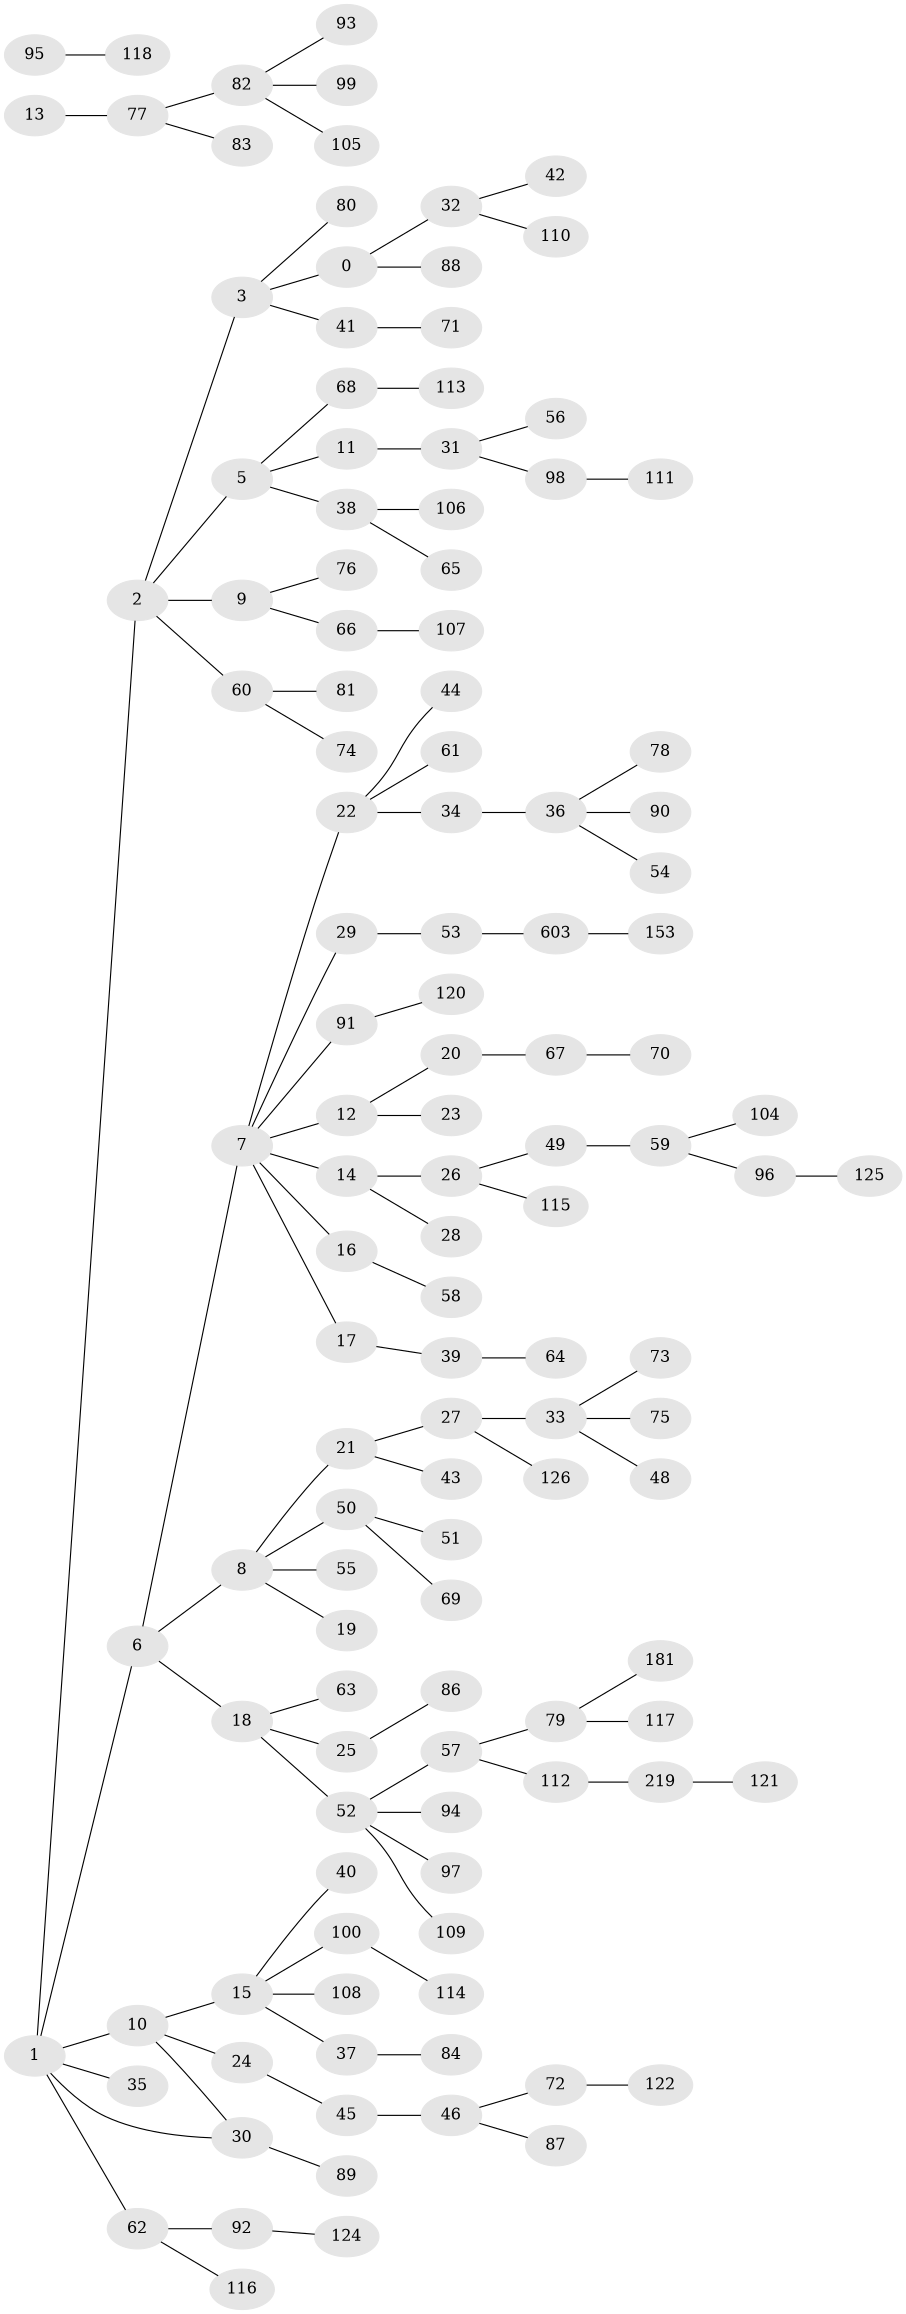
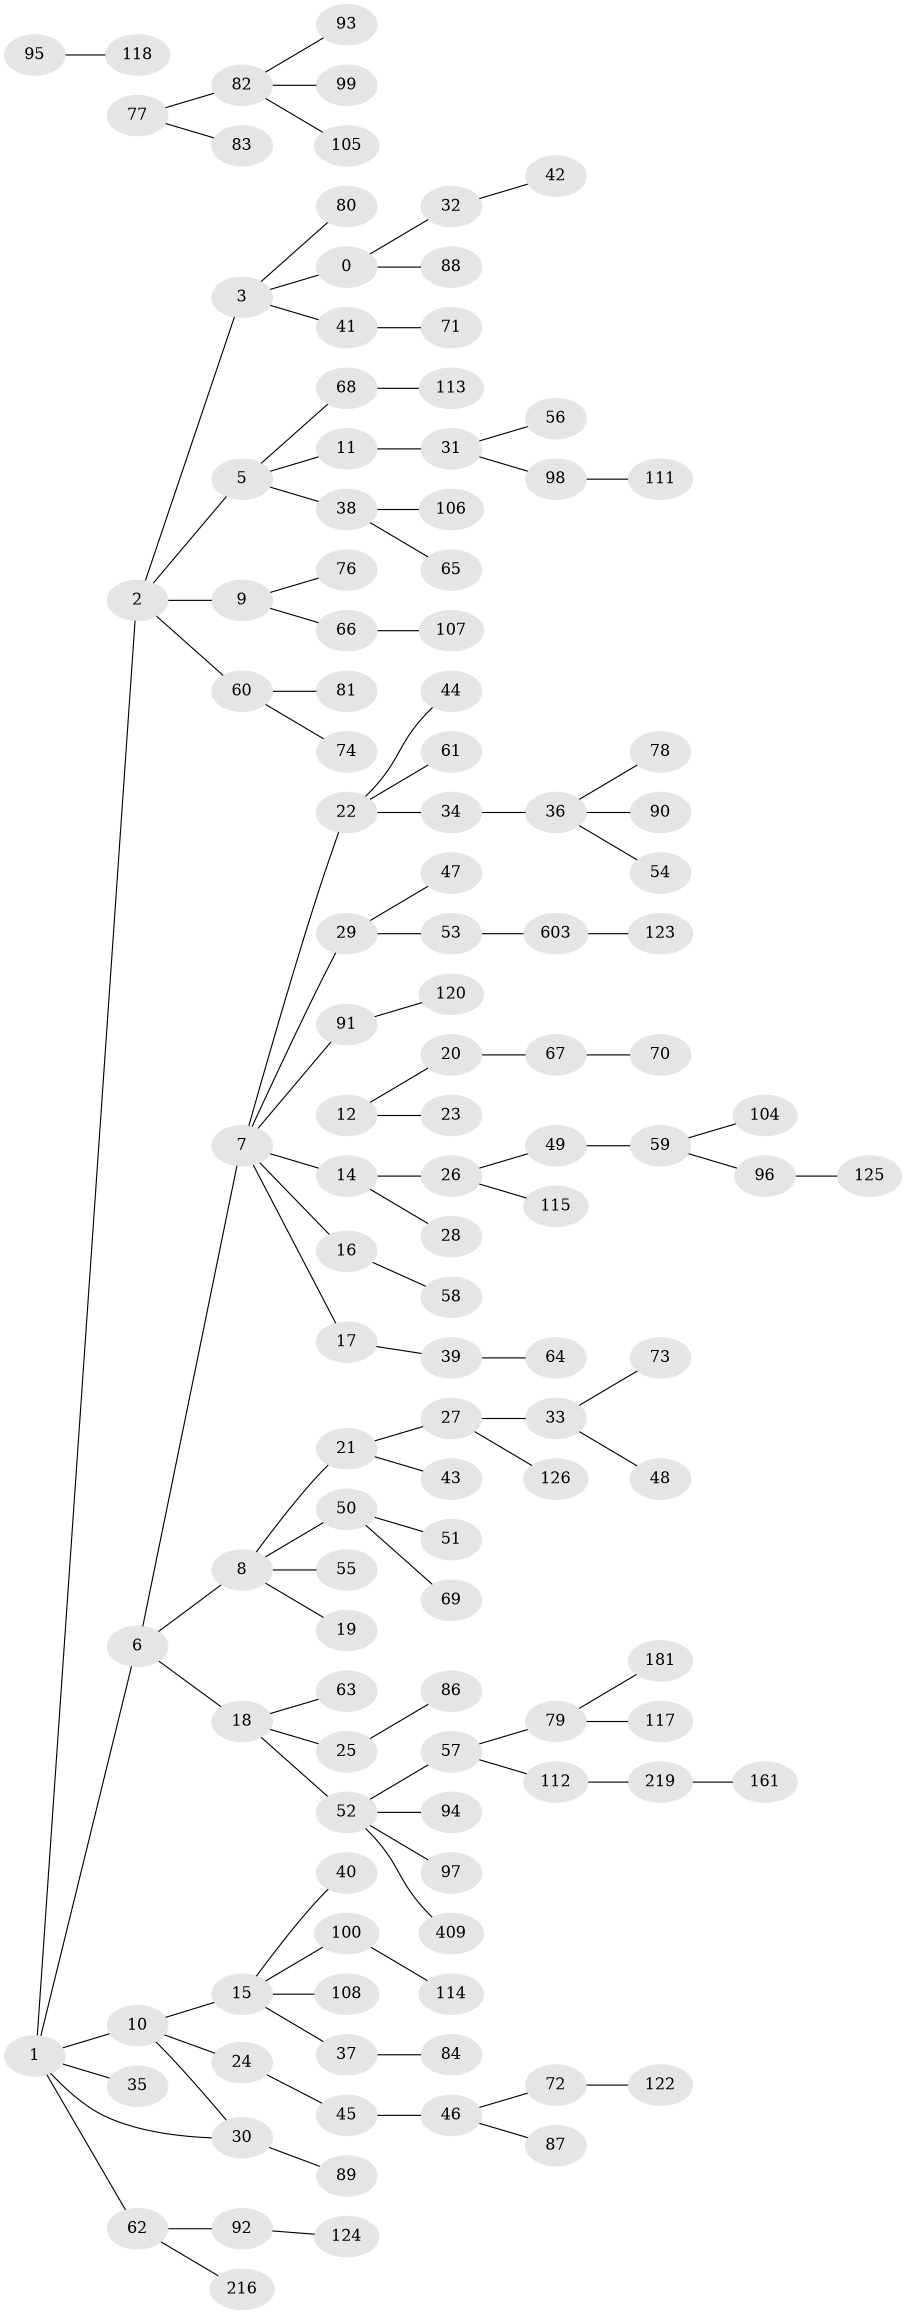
(35, 116) -> none
(556, 237) -> none
none -> (451, 873)
(661, 934) -> (661, 934)
(294, 1131) -> none
(661, 1418) -> none
(765, 1782) -> (765, 1782)
(451, 1934) -> (451, 1934)
(242, 2289) -> (242, 2289)
